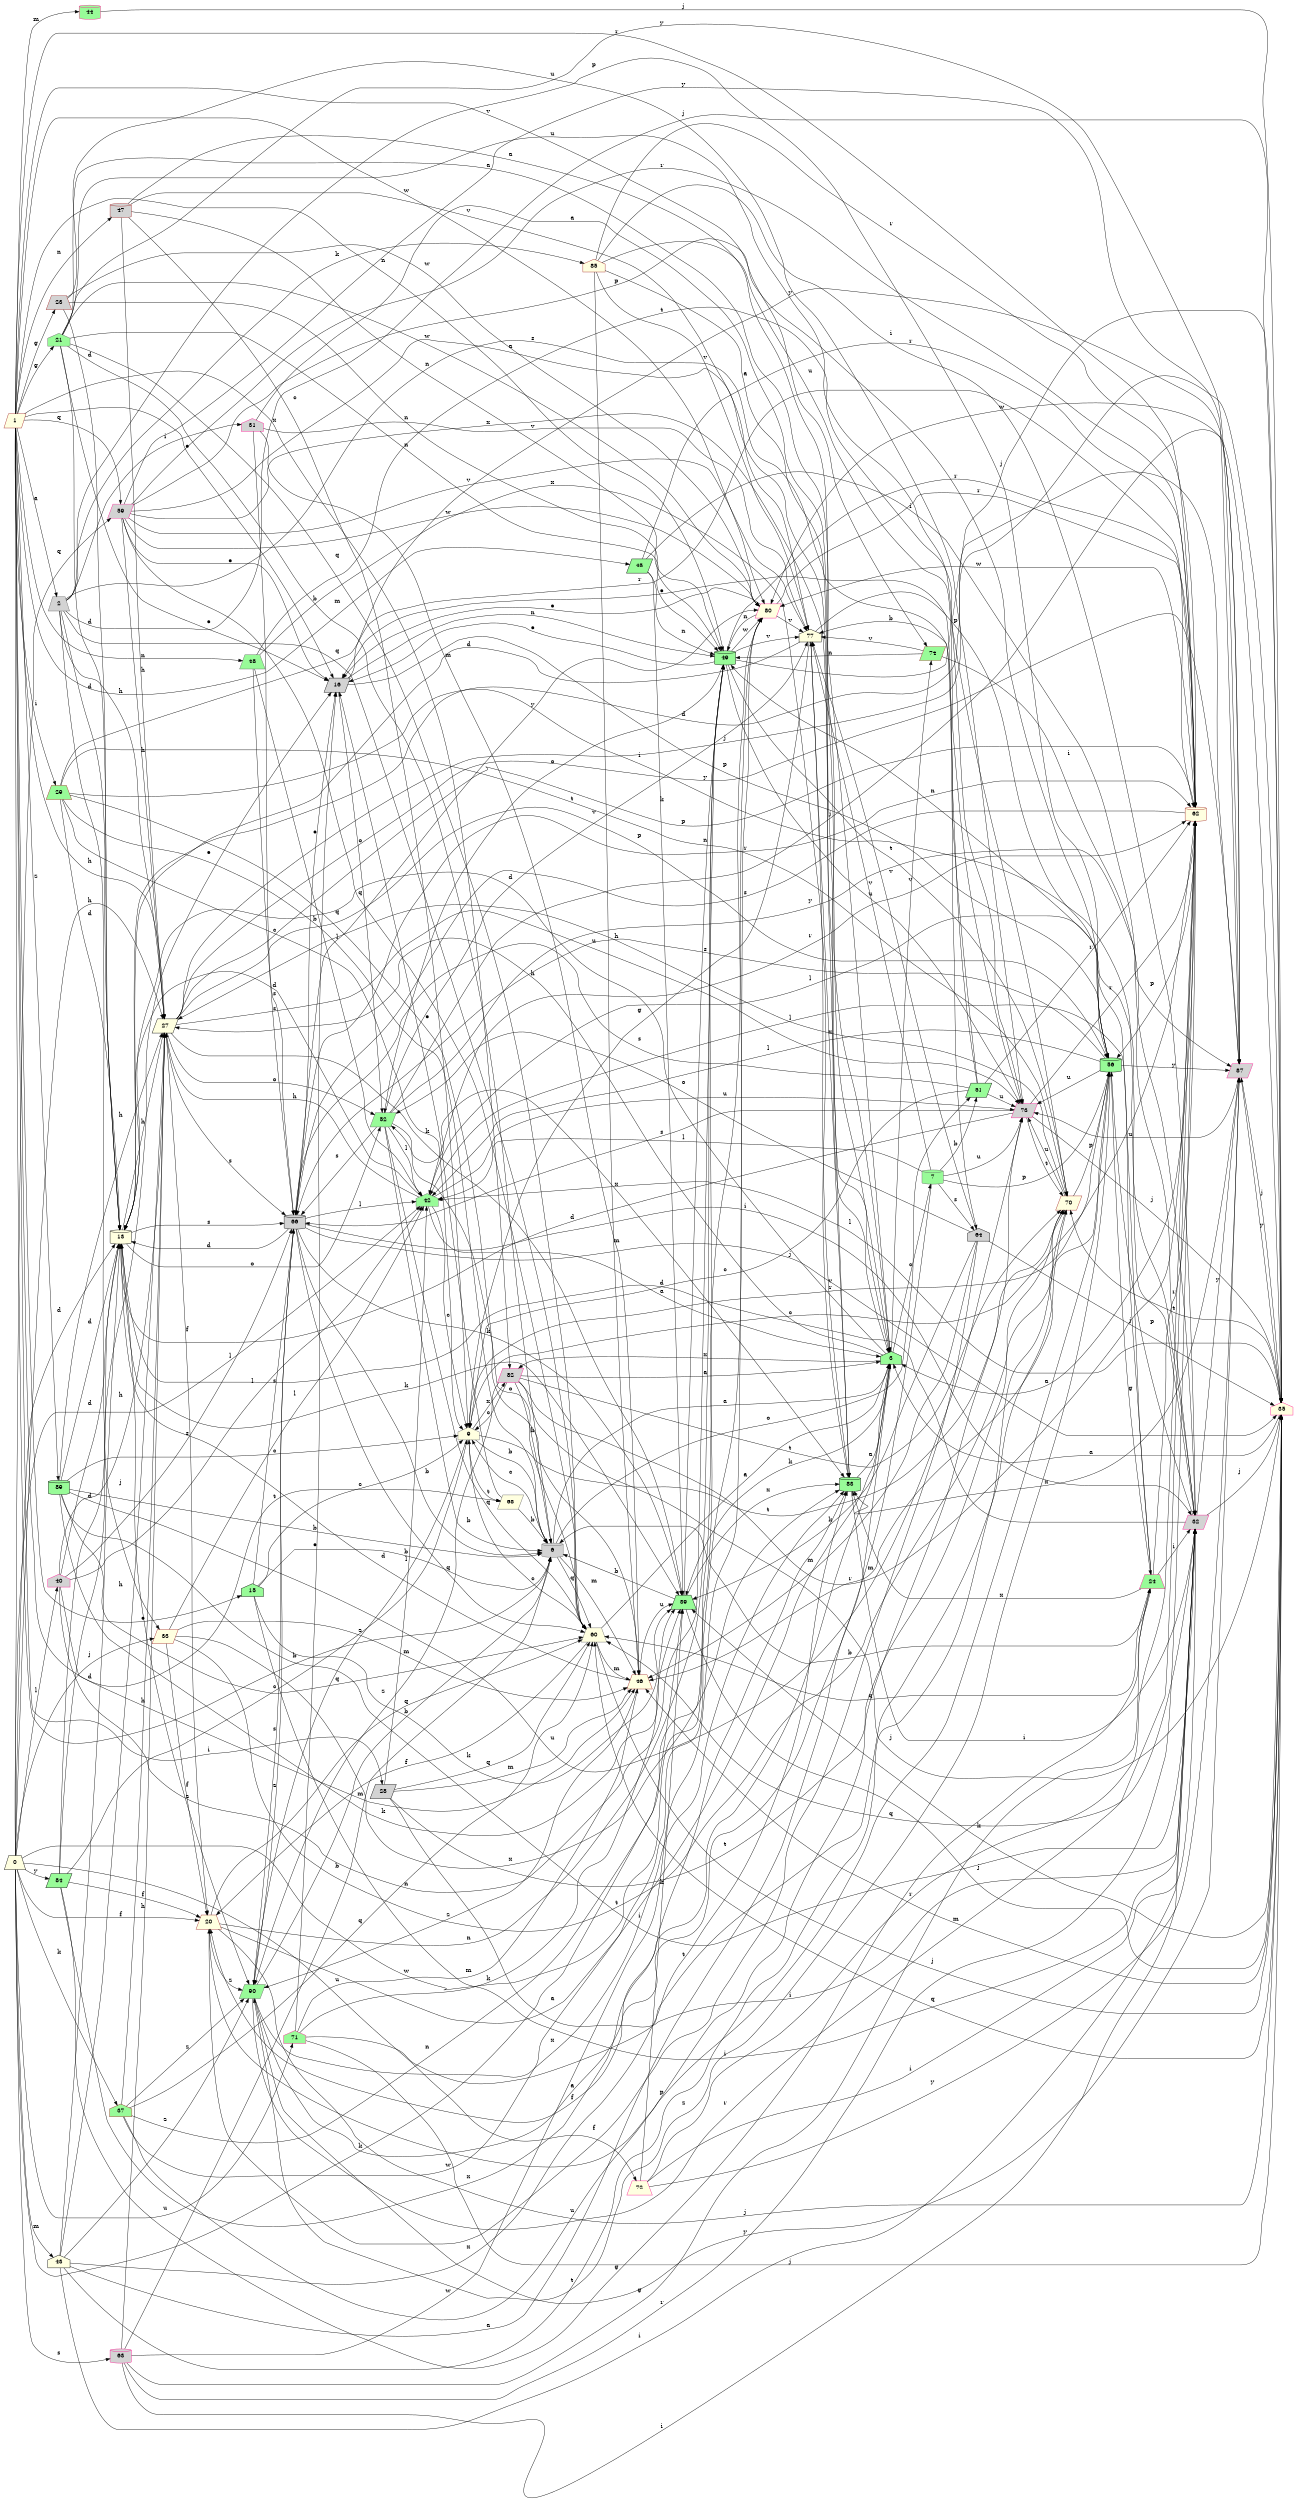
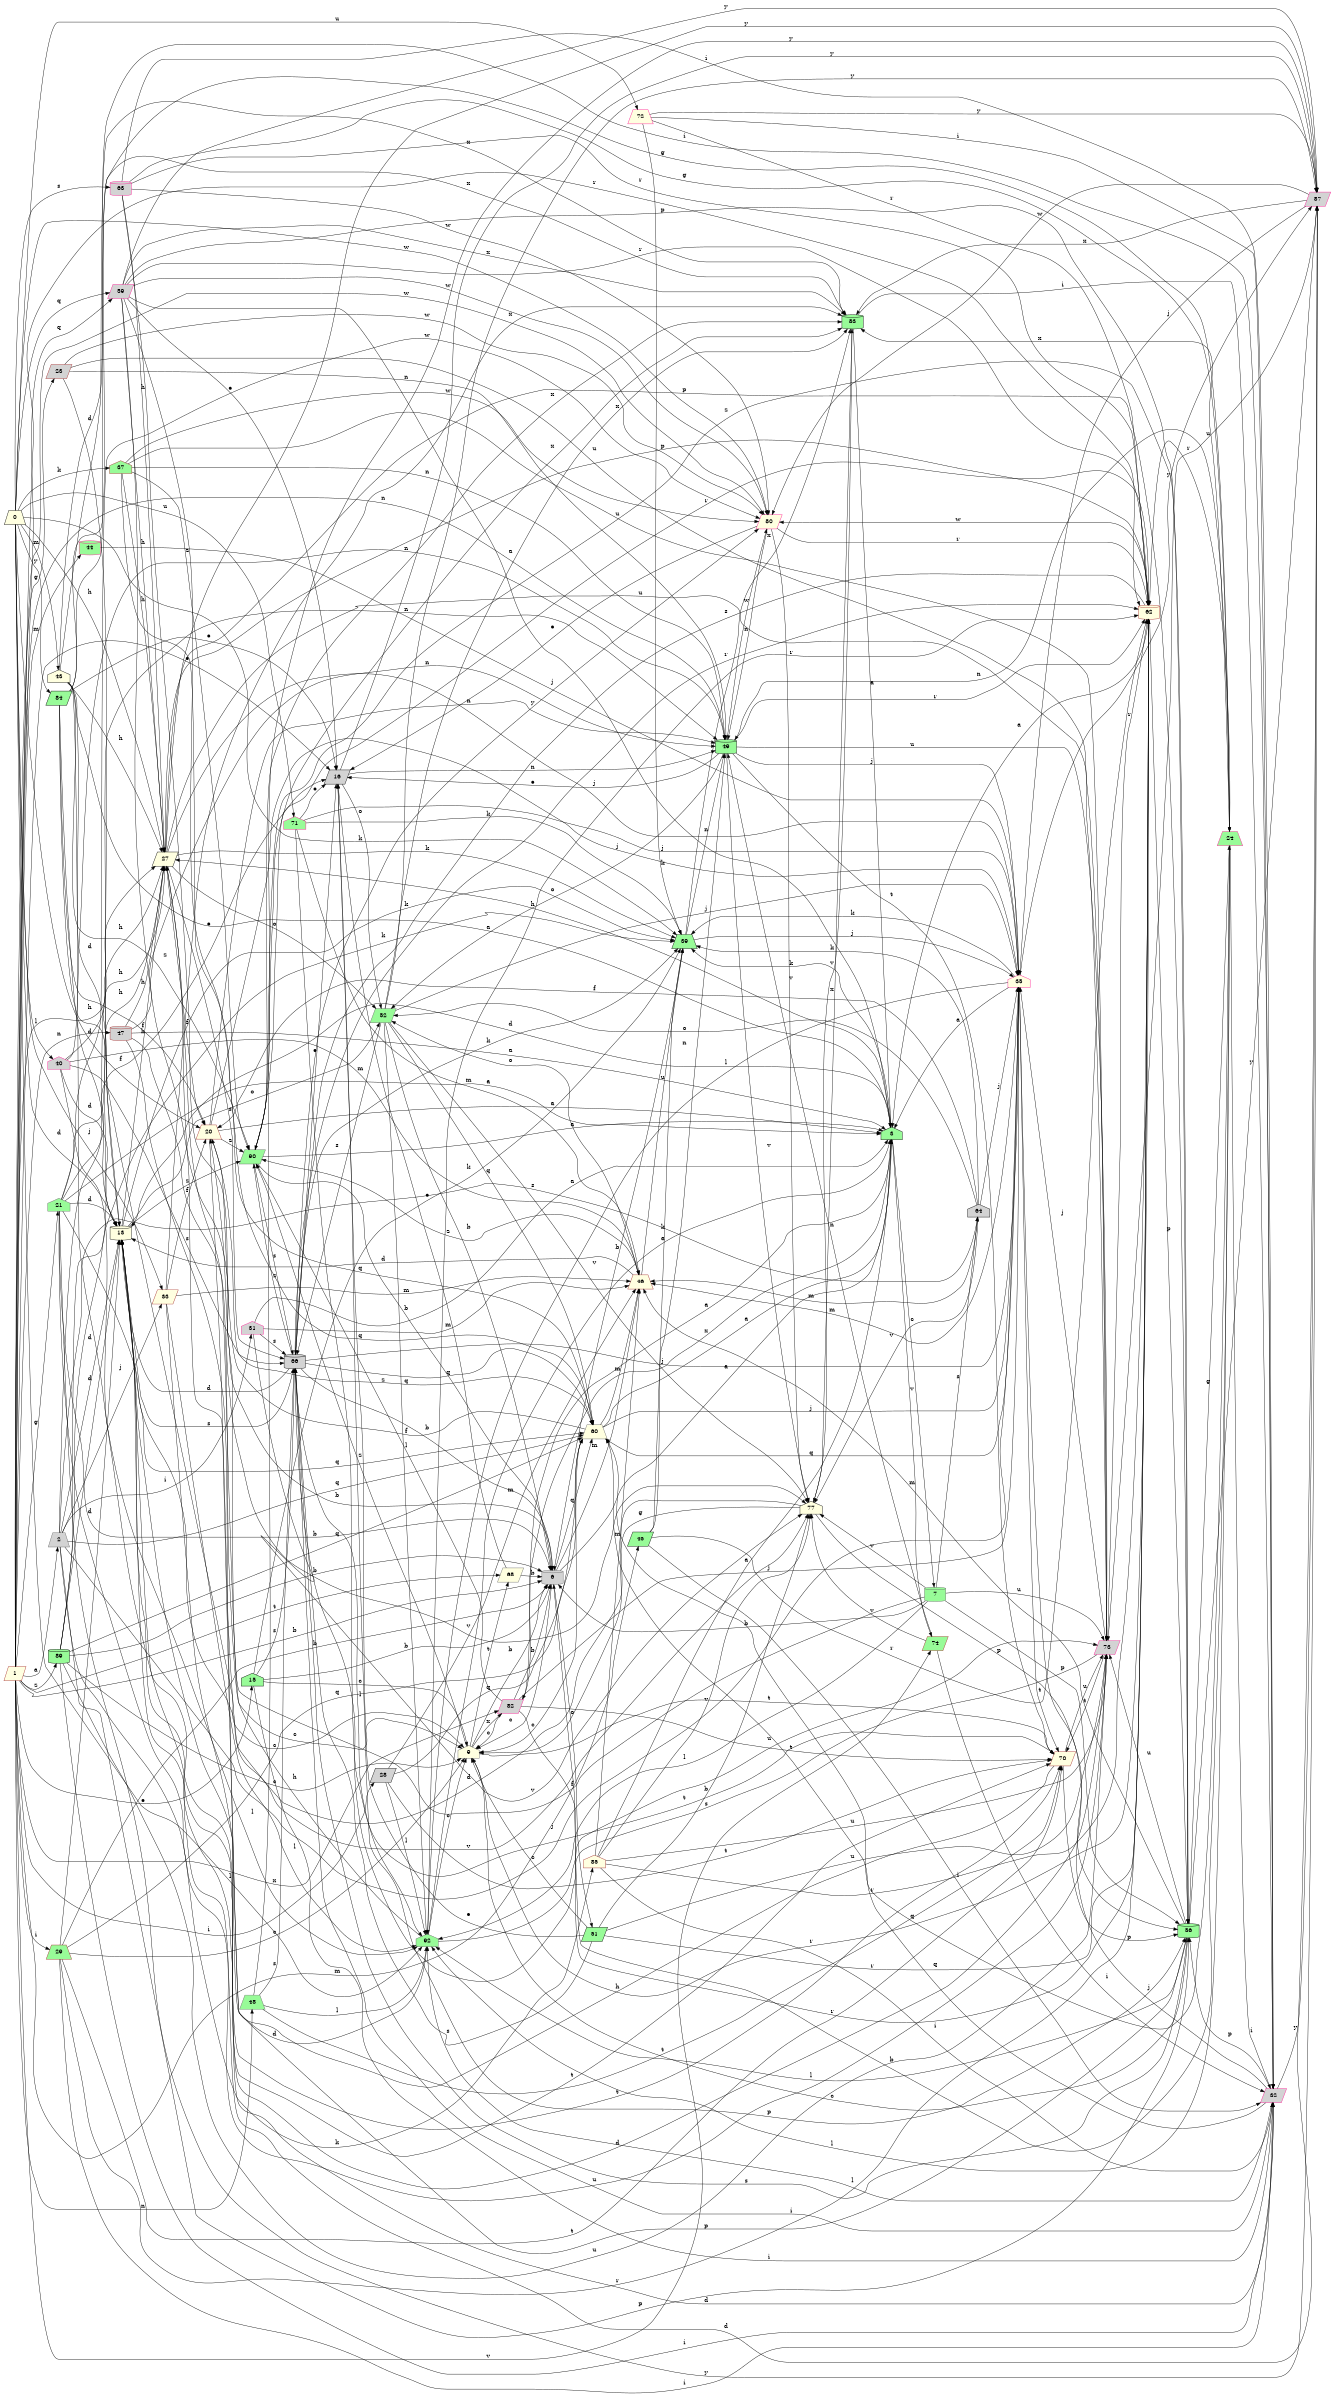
(59, 303) -> (59, 372)
(965, 1135) -> (737, 1628)
(427, 1201) -> (427, 1941)
(868, 1971) -> none
